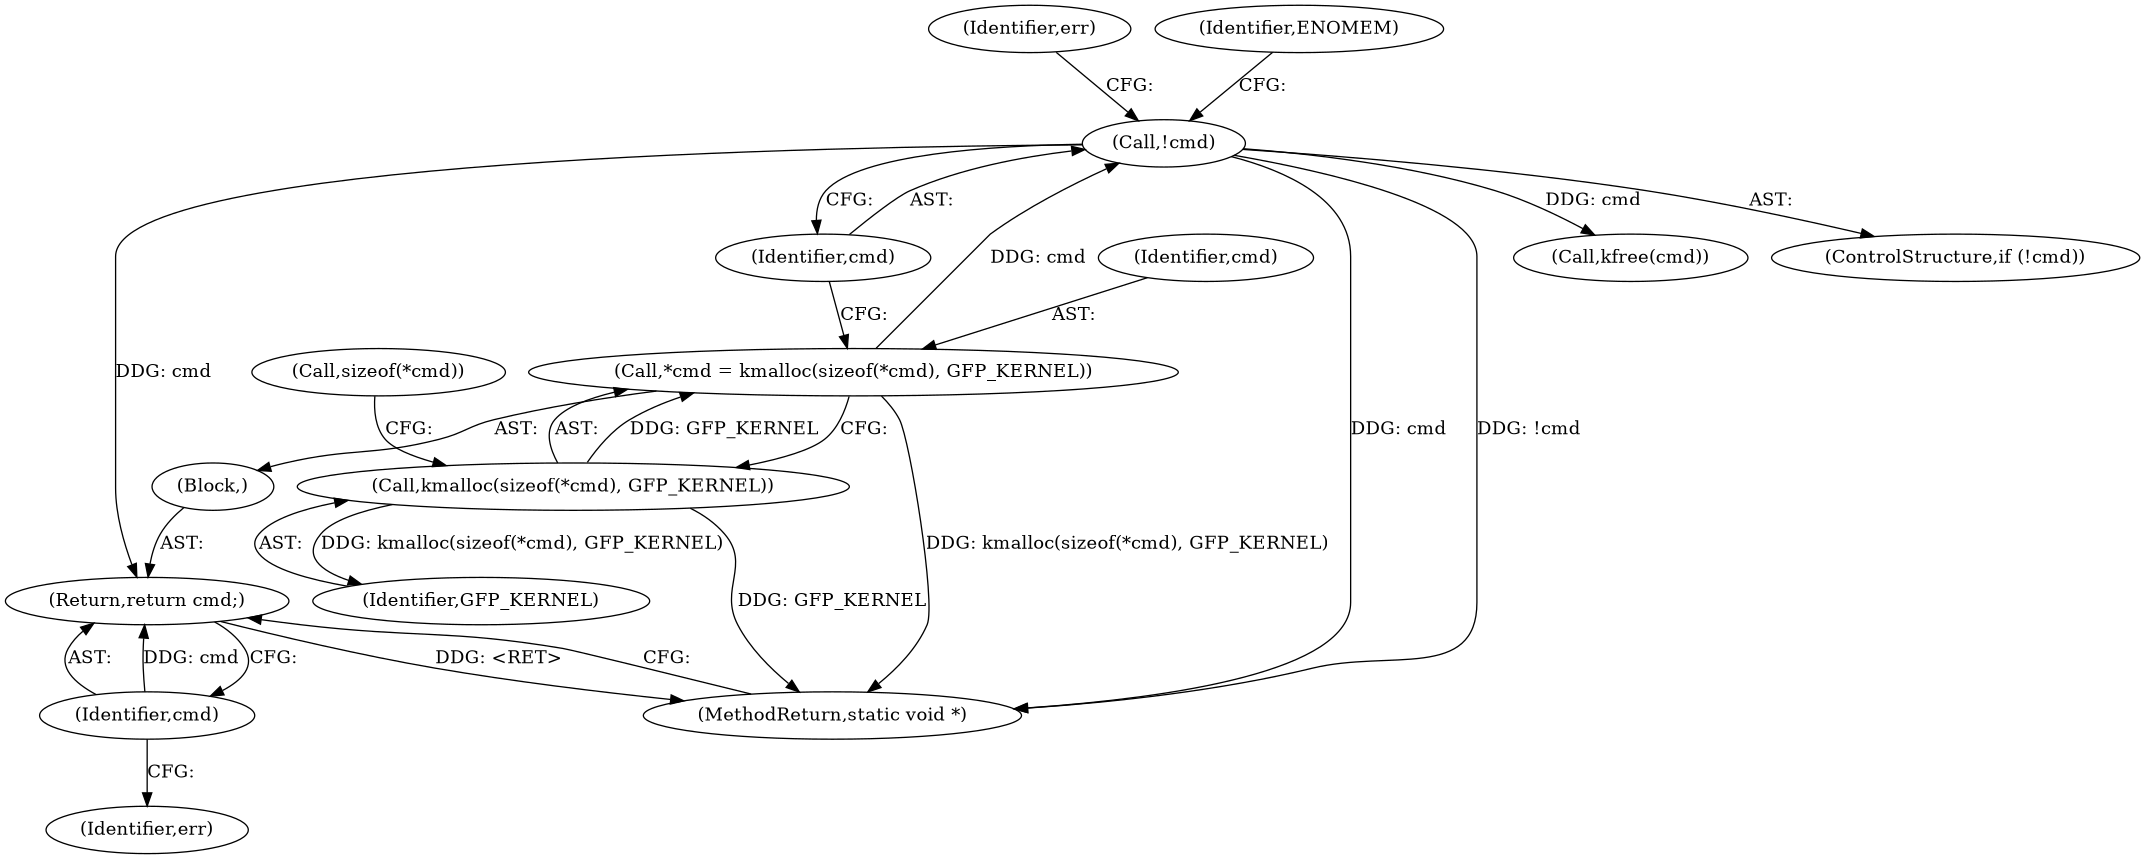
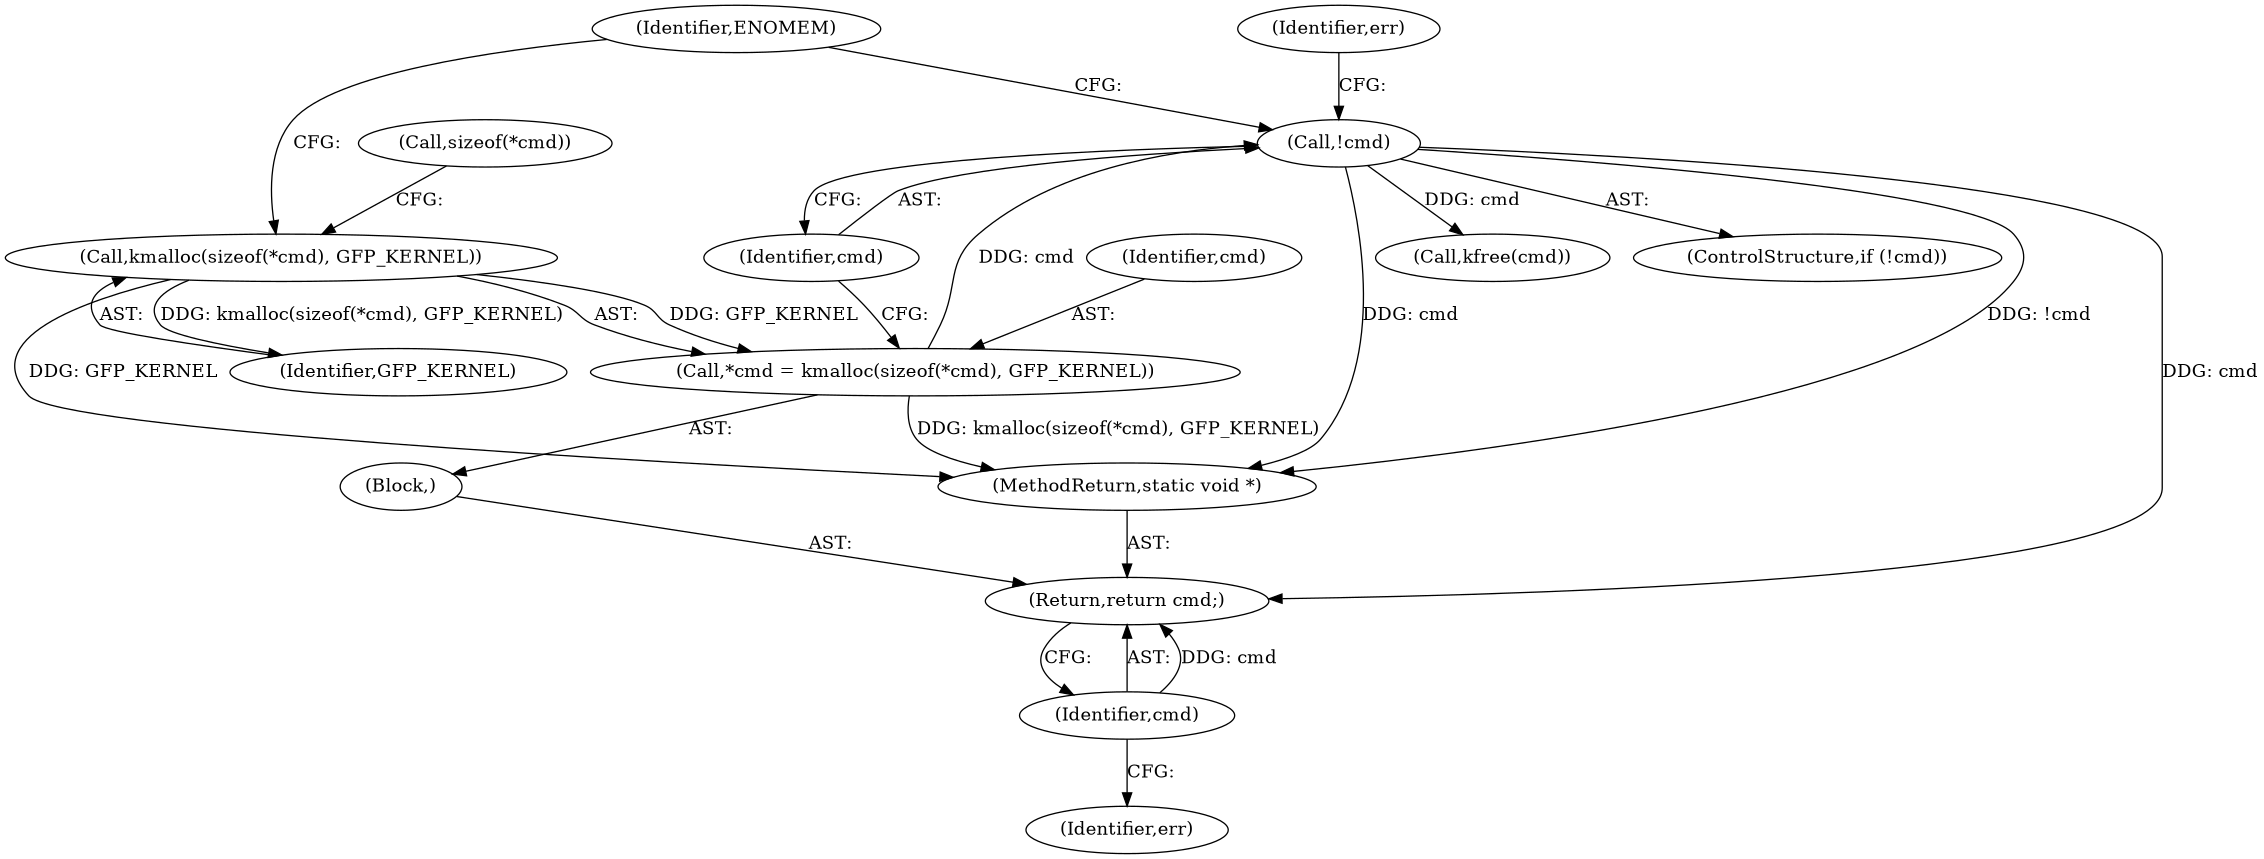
(812, 447) -> (393, 74)
(670, 658) -> (1152, 544)
(444, 670) -> none
